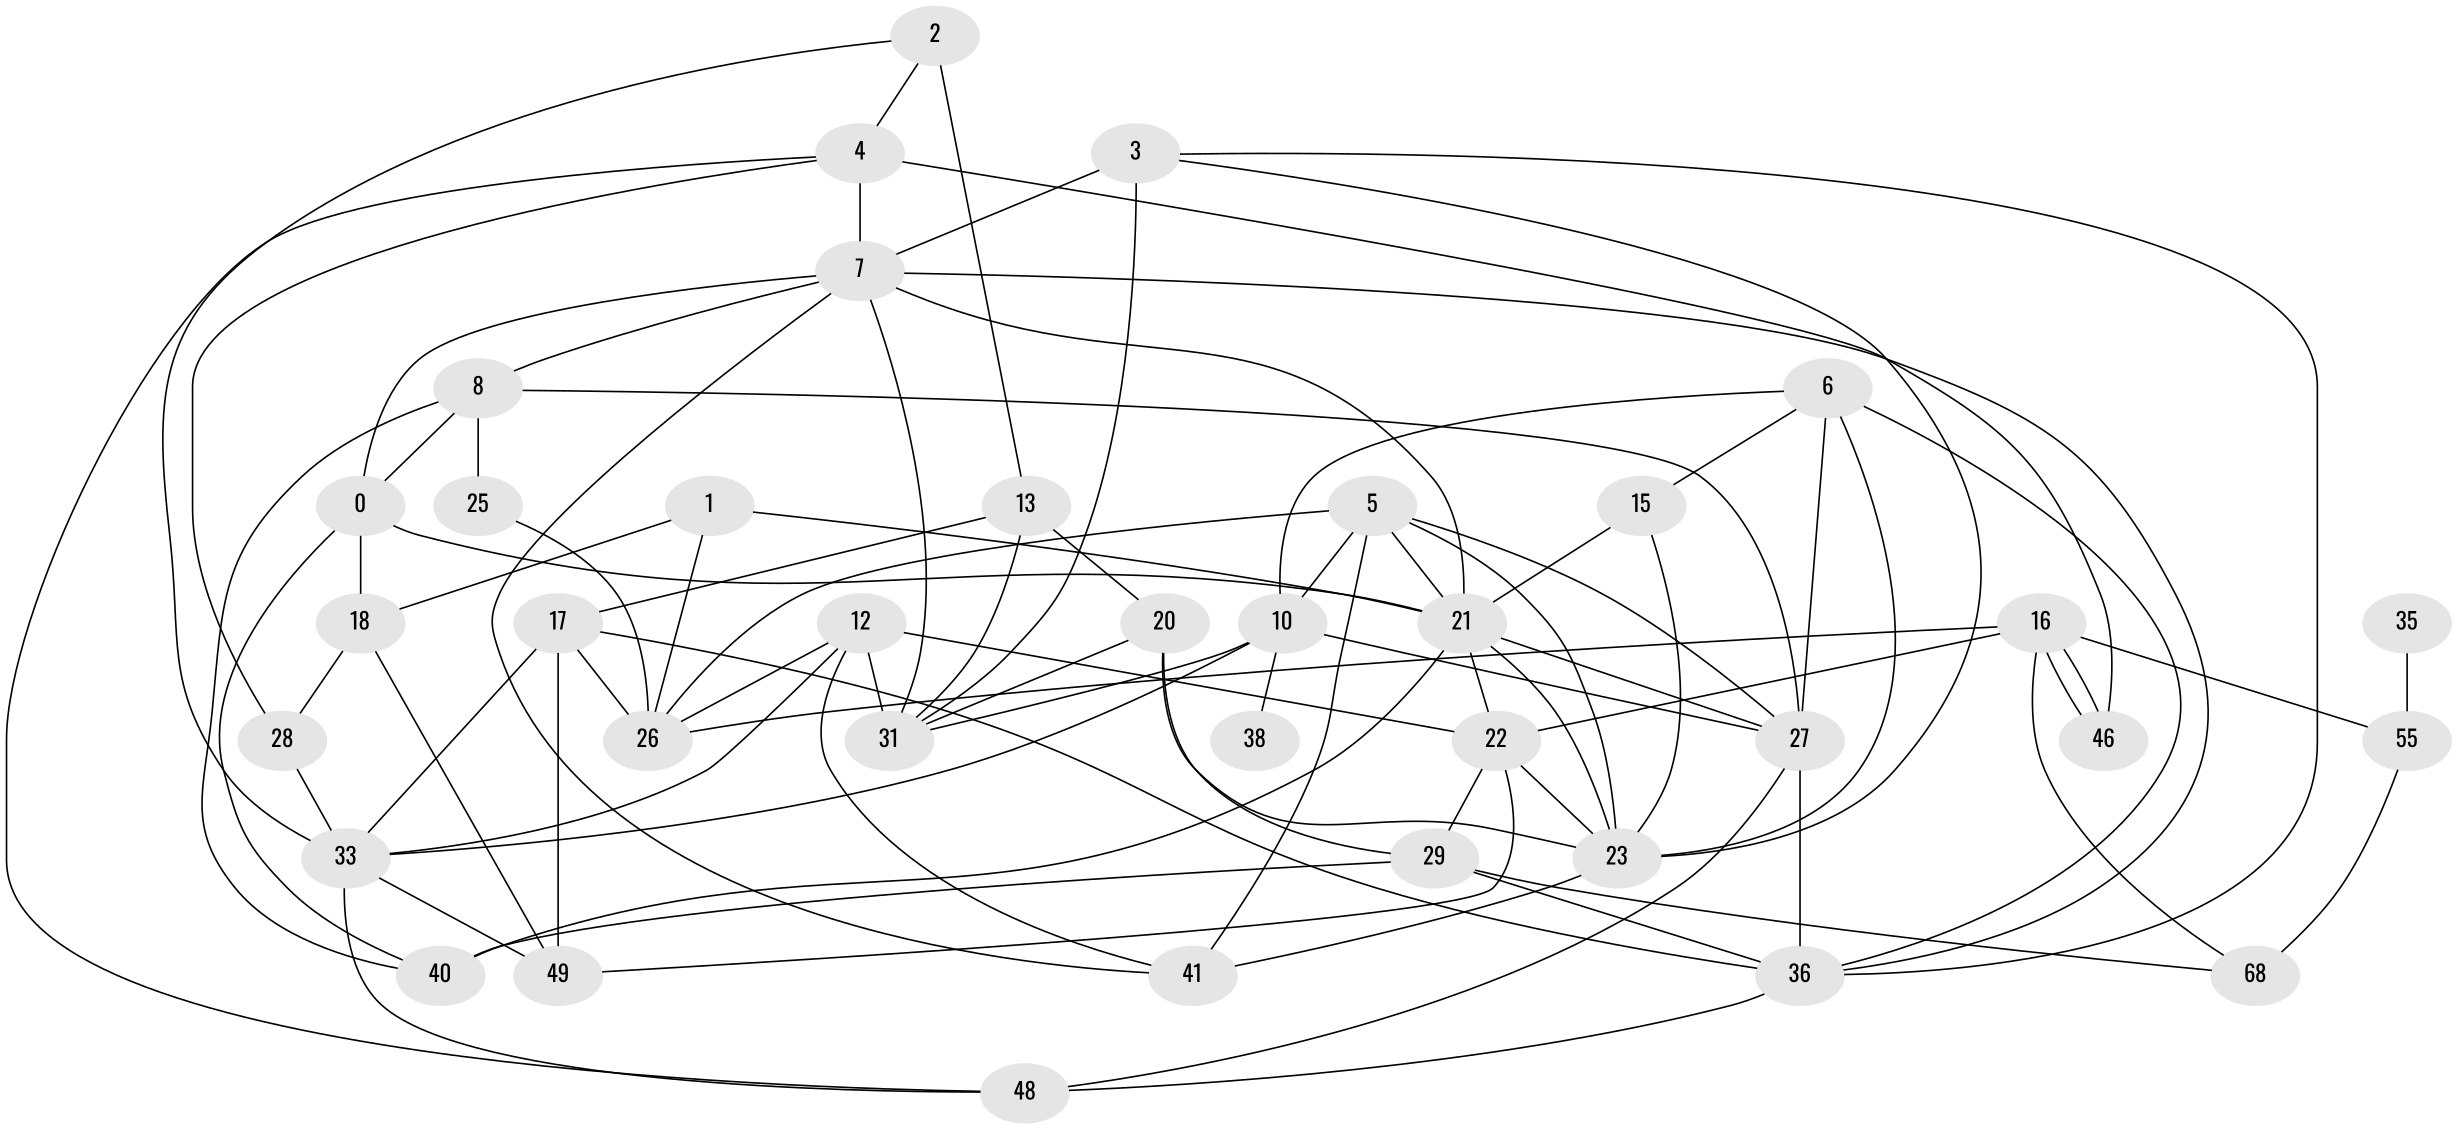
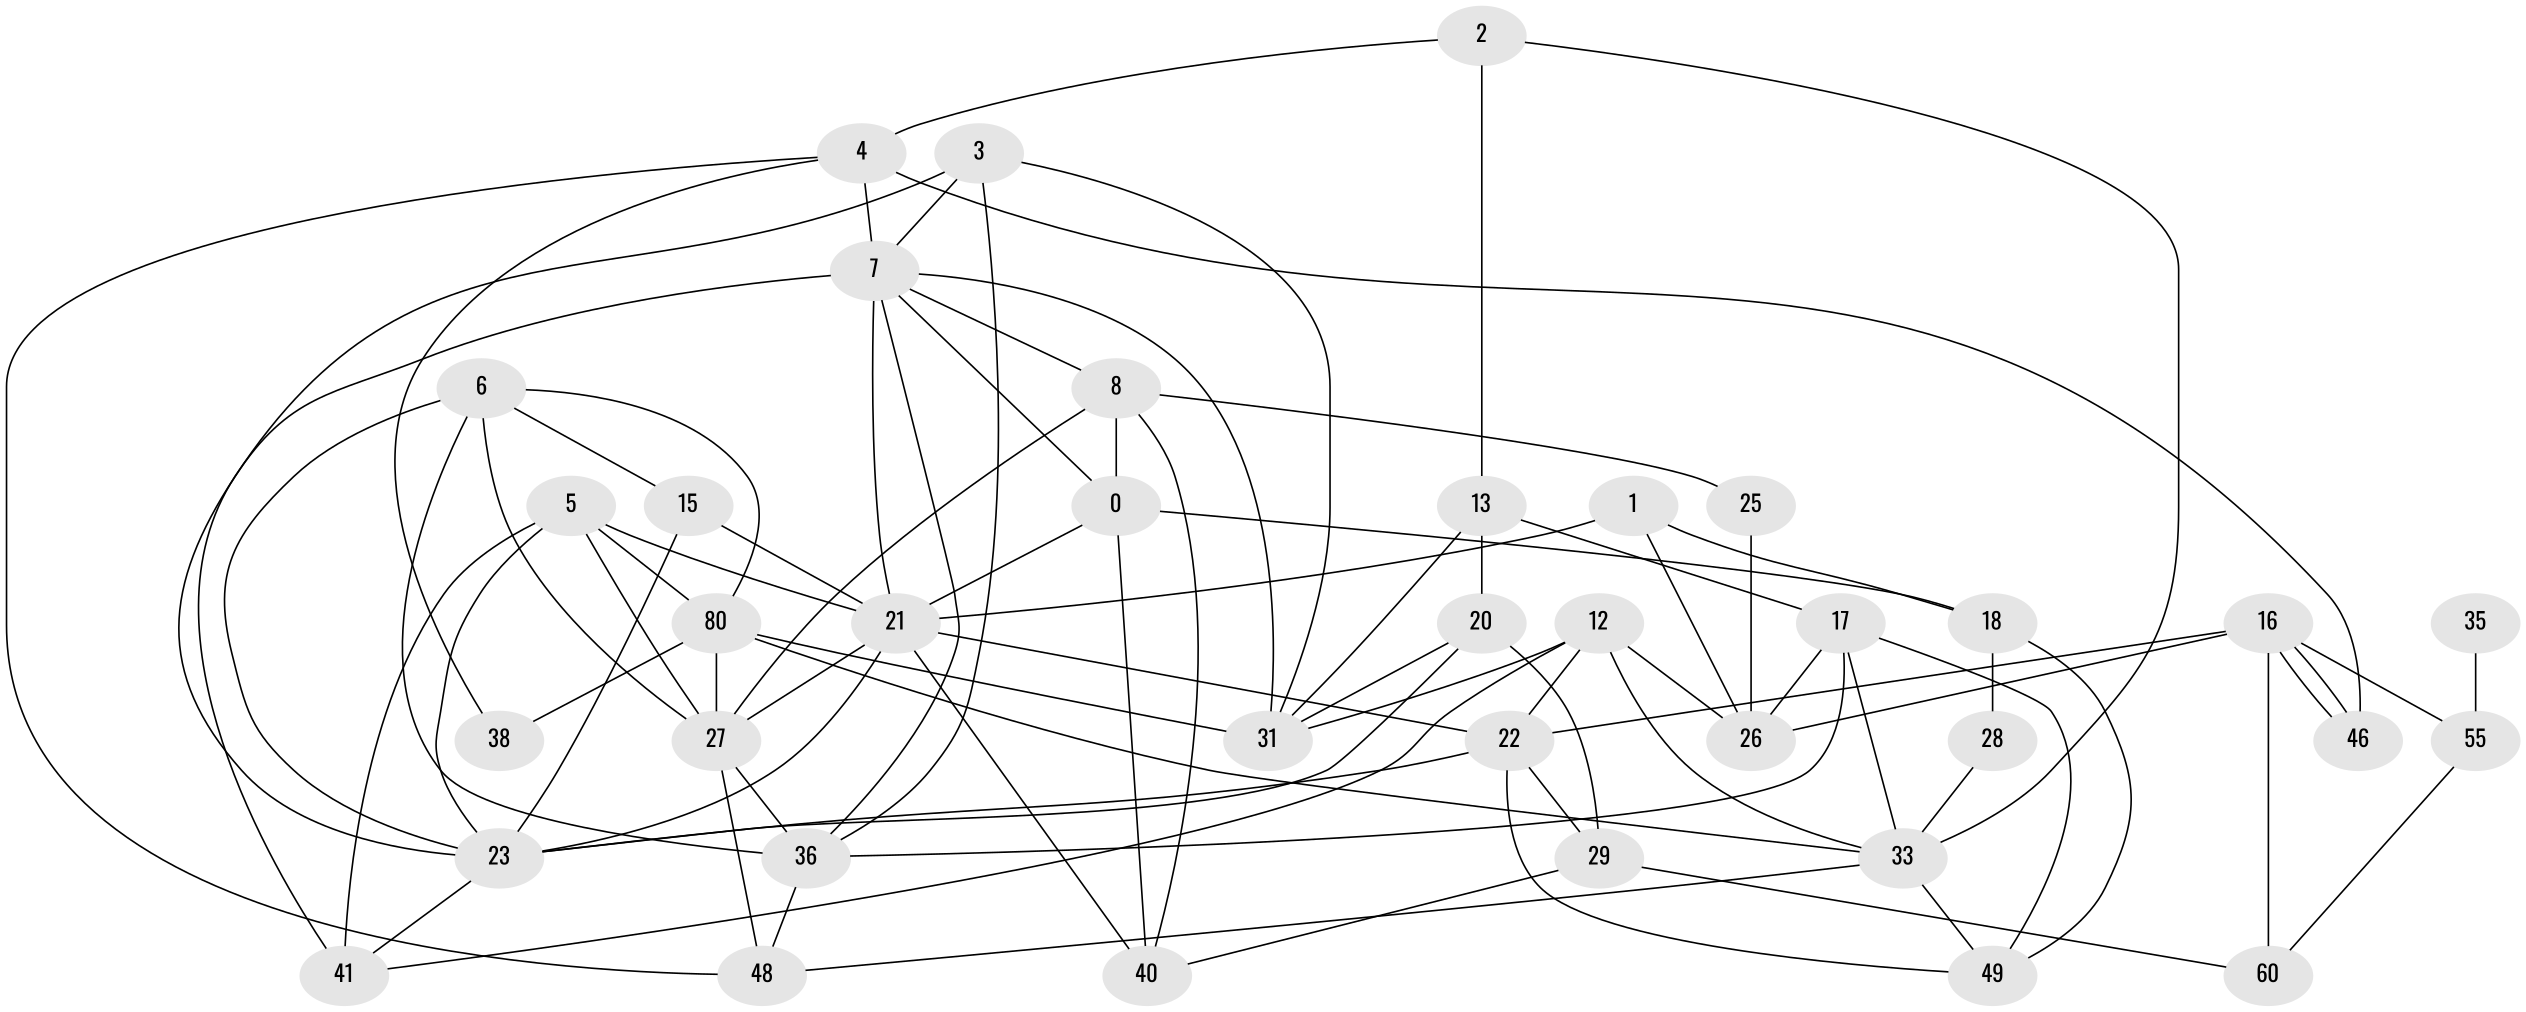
(317, 277) -> (447, 329)
(973, 551) -> none
(1283, 623) -> (716, 623)
(1603, 913) -> none
(2255, 976) -> (2268, 976)
